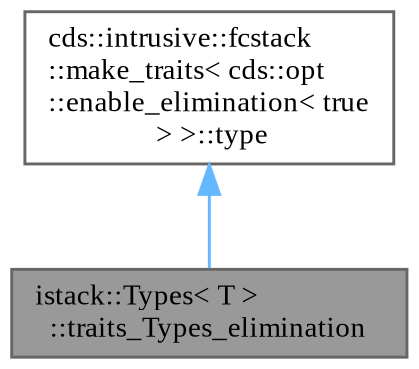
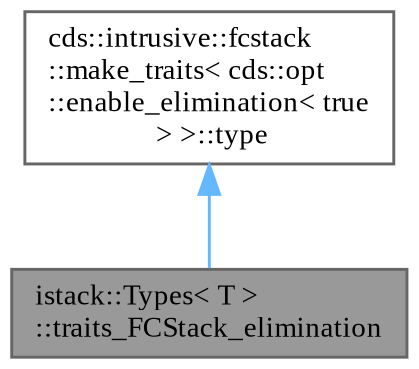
(209, 313) -> (209, 313)
